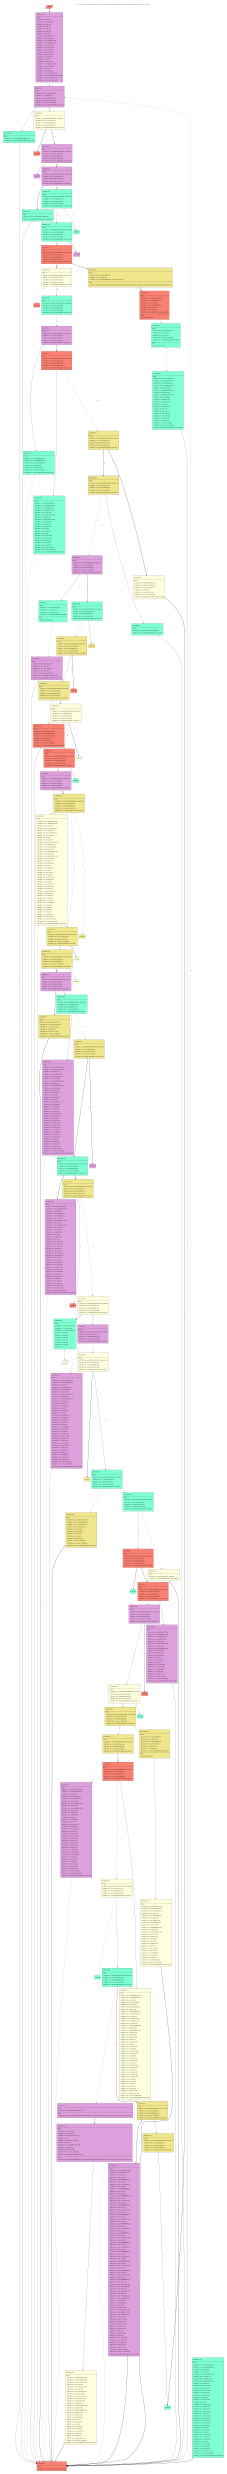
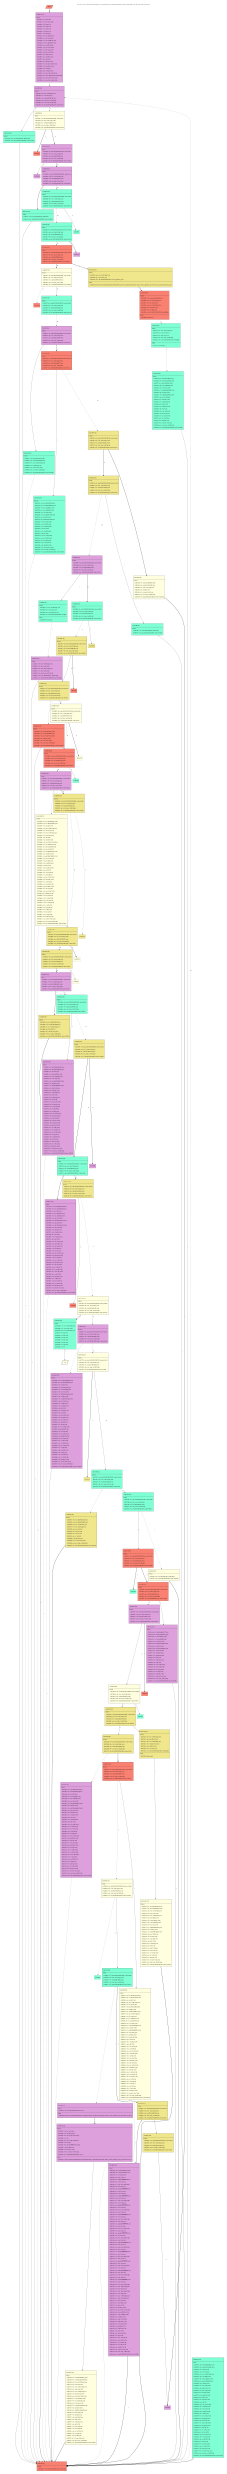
(167, 2408) -> (167, 2408)
